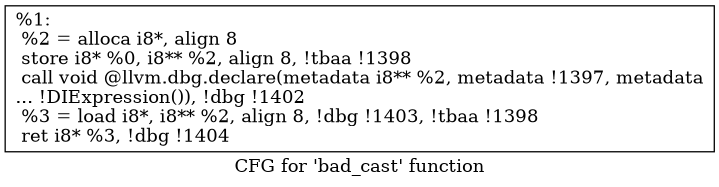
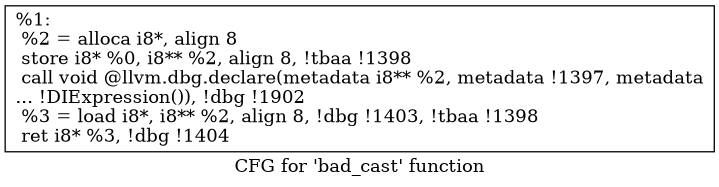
(161, 98) -> (161, 98)
